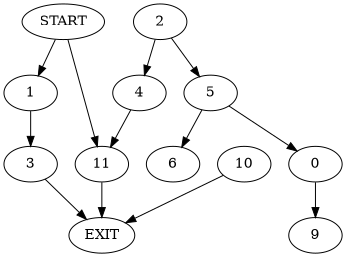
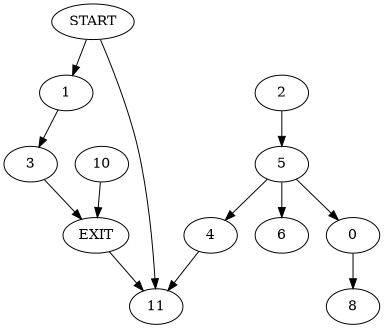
(151, 53) -> (250, 196)
(102, 195) -> (123, 267)
(315, 235) -> (353, 307)
